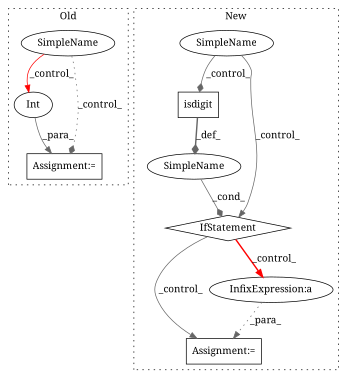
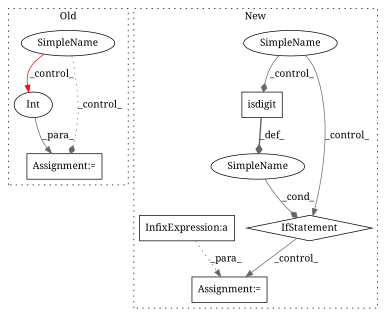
(247, 255) -> none
(271, 290) -> (187, 228)
